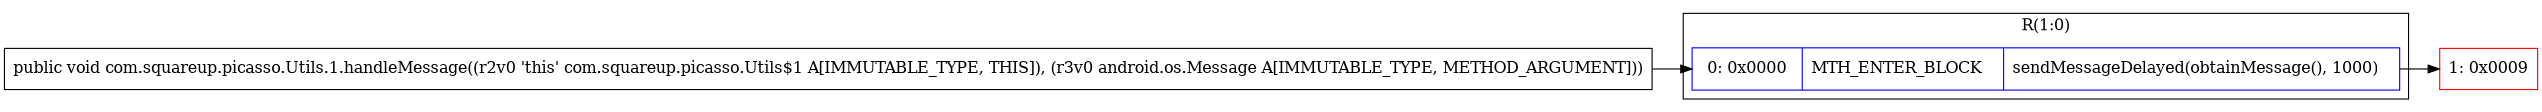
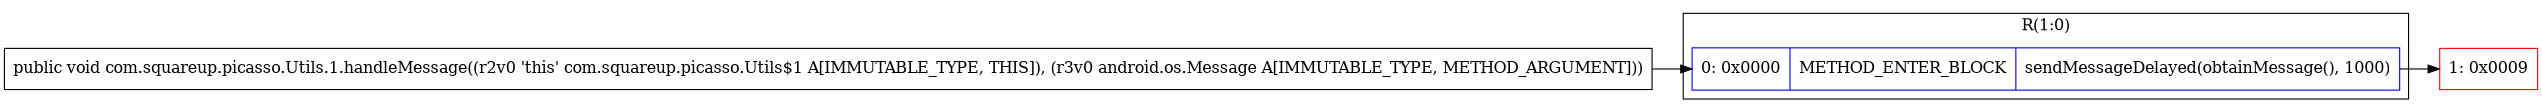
(1897, 68) -> (1903, 68)
